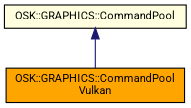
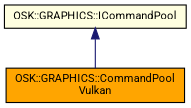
(95, 17) -> (95, 17)
